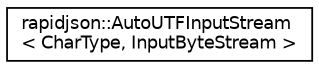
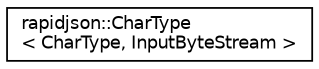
(160, 34) -> (160, 34)
